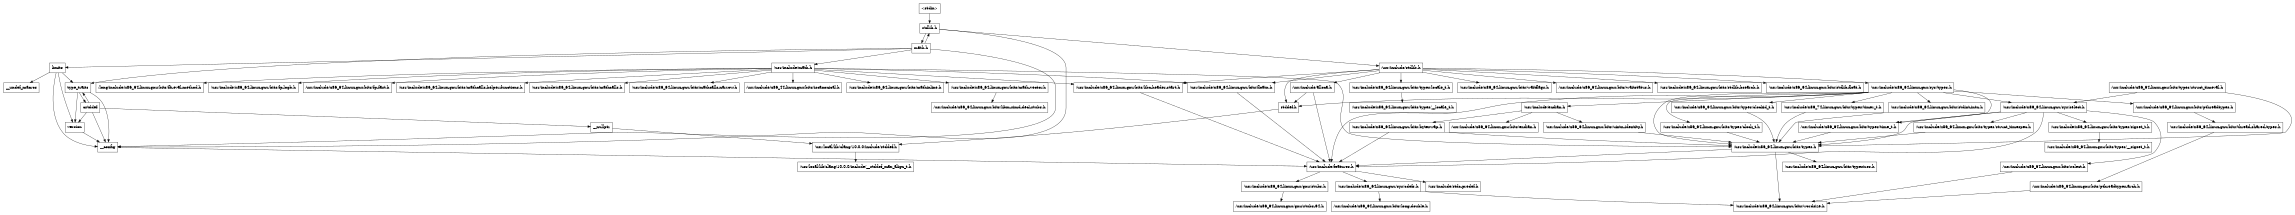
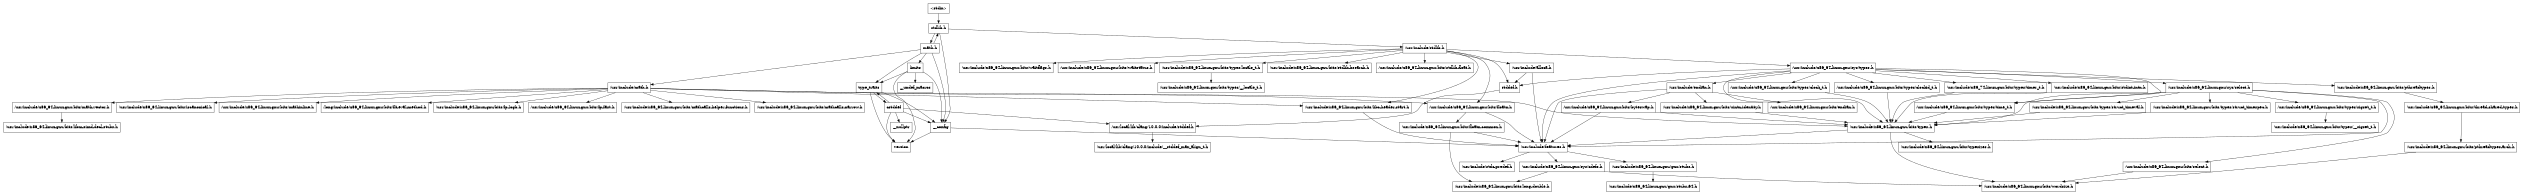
(577, 88) -> none
(793, 88) -> (165, 108)
none -> (1593, 95)
(2107, 97) -> (2150, 97)
none -> (1452, 127)
(90, 136) -> (922, 137)
(741, 138) -> (1005, 116)
